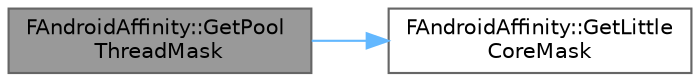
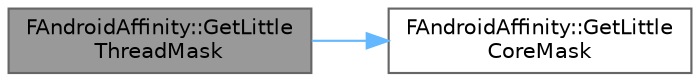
(160, 41) -> (160, 41)
